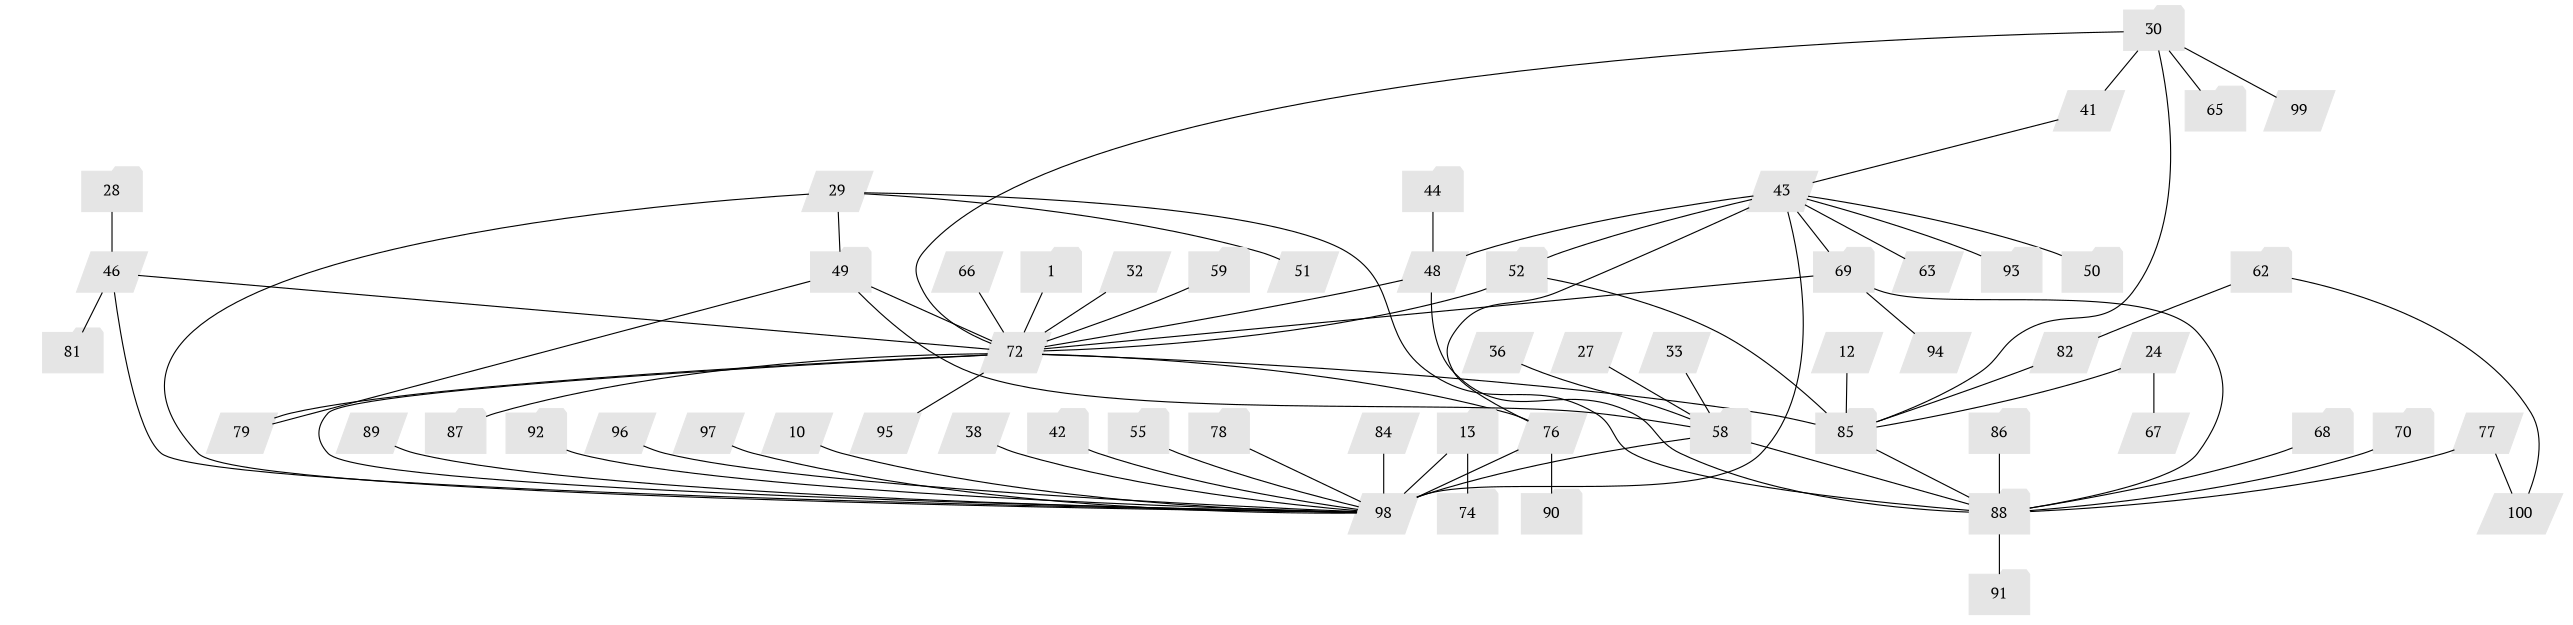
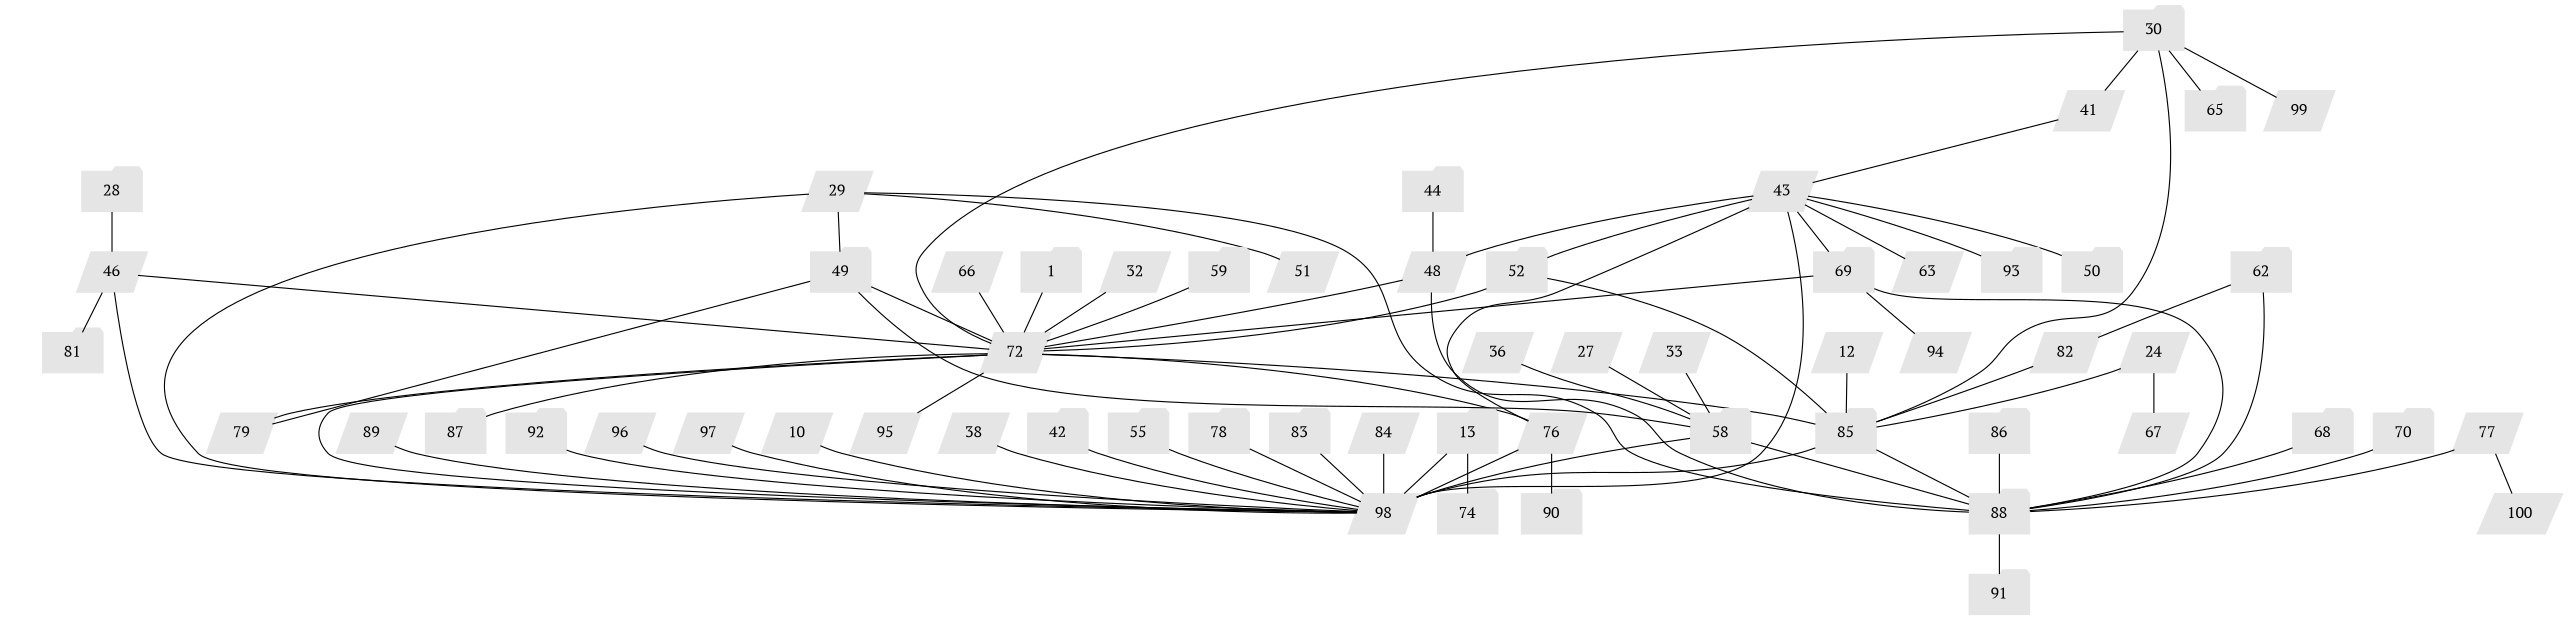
(2461, 344) -> (2210, 463)
none -> (1300, 433)
none -> (1616, 472)
